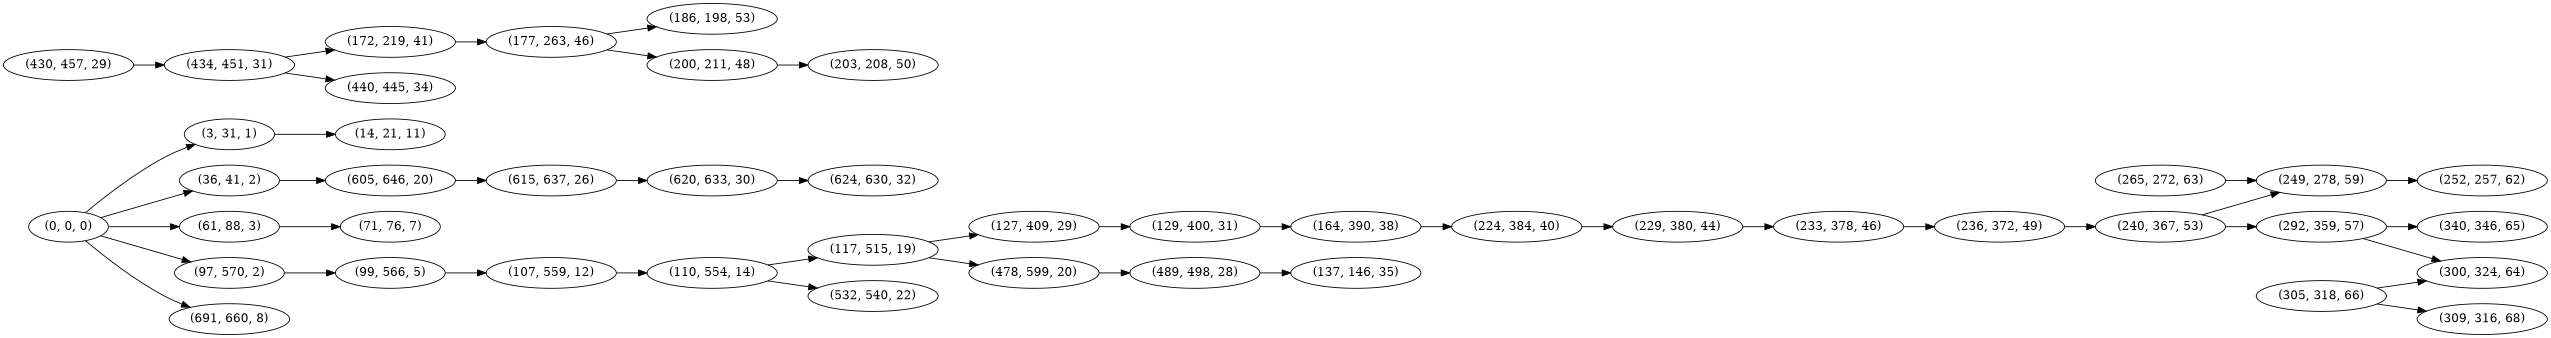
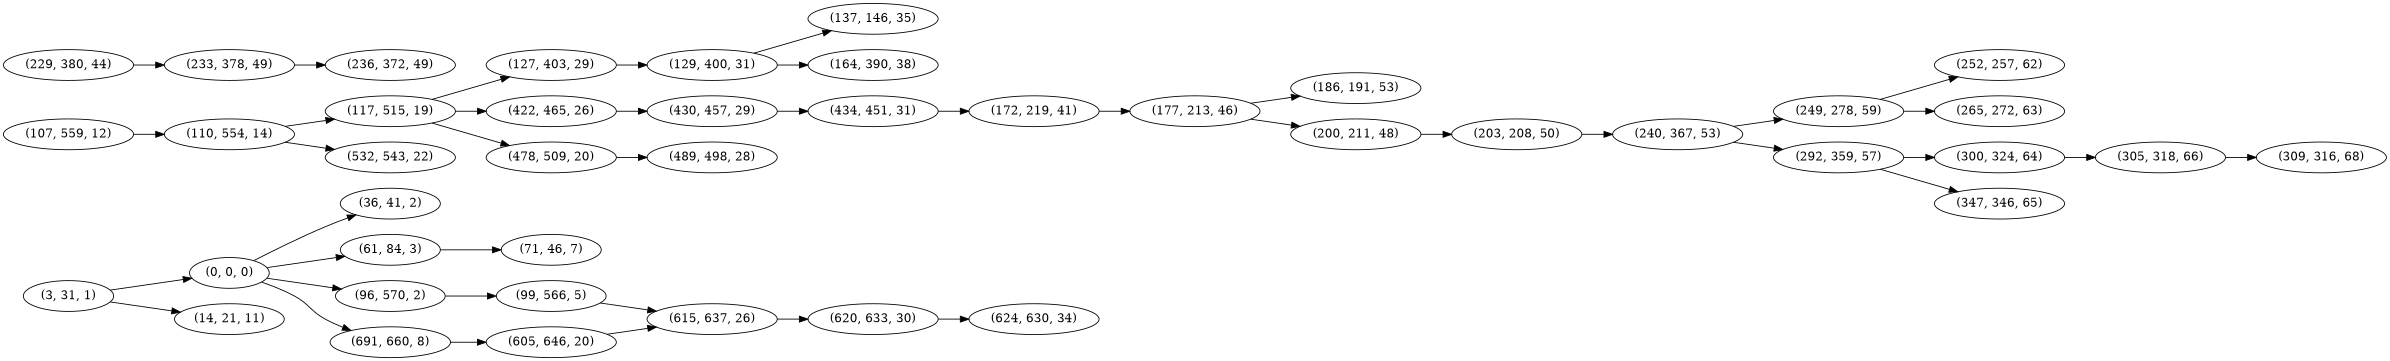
(712, 19) -> (1356, 88)
(551, 42) -> (1195, 111)
(390, 88) -> none
none -> (551, 111)
(134, 176) -> (147, 285)
(298, 181) -> (464, 342)
(873, 181) -> (1034, 319)
(2237, 181) -> (1915, 111)
(229, 227) -> (390, 250)
(390, 227) -> (551, 250)
(1034, 227) -> (551, 65)
(1517, 227) -> none
(1839, 227) -> (229, 65)
(2076, 227) -> (1593, 134)
(2482, 227) -> (2000, 204)
(229, 273) -> (390, 296)
(462, 273) -> (624, 306)
(1034, 273) -> (551, 157)
(1271, 273) -> (789, 43)
(2397, 285) -> (2076, 157)
(873, 296) -> (390, 157)
